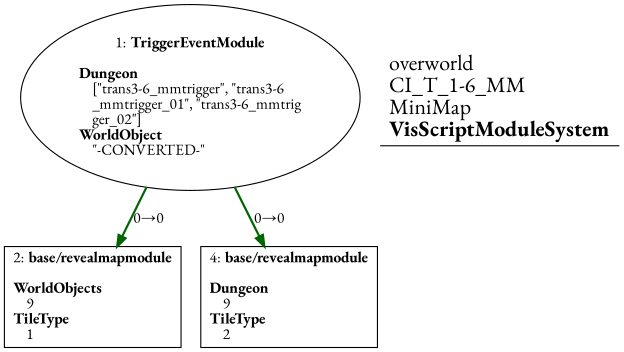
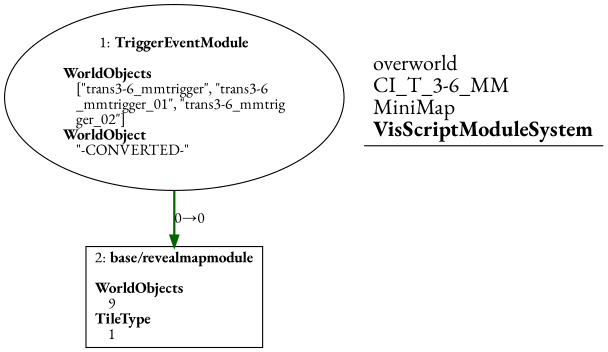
(109, 73) -> (108, 73)
(458, 85) -> (441, 85)
(289, 297) -> none
